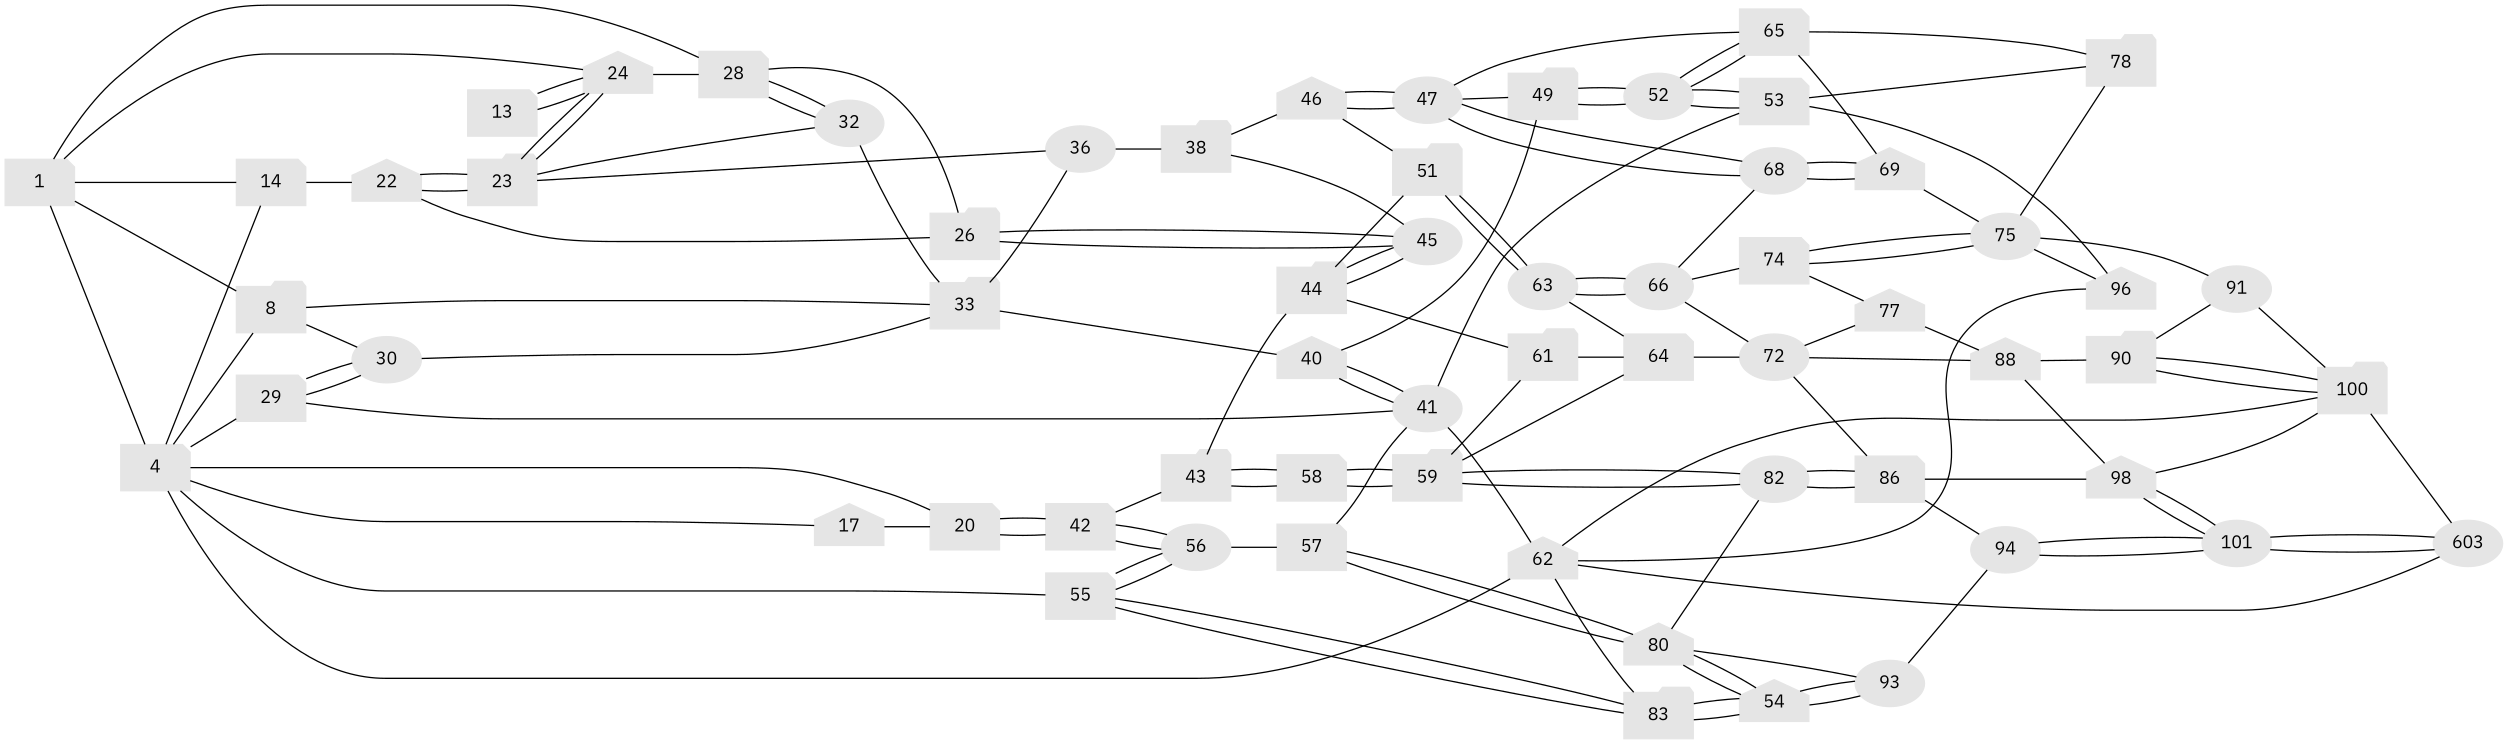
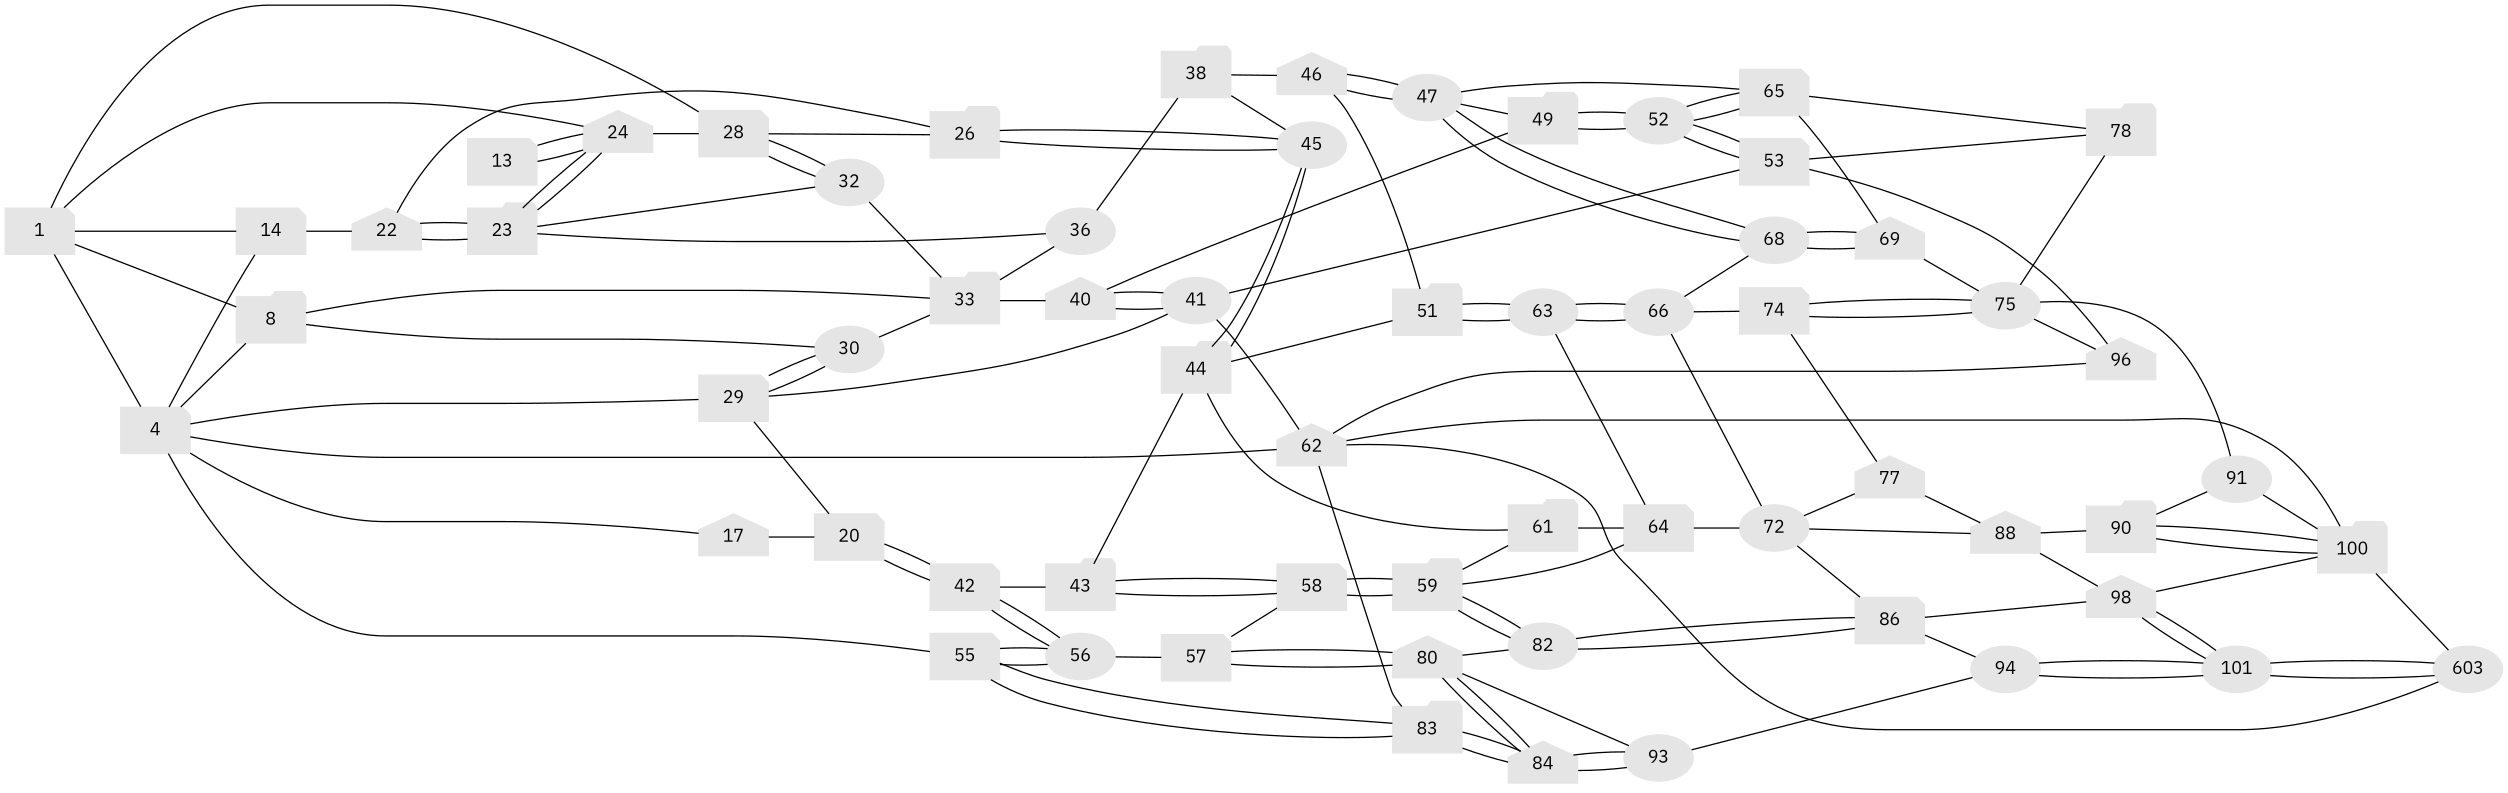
(563, 468) -> (792, 468)
(1370, 478) -> (1254, 622)
(1774, 703) -> (1543, 764)
